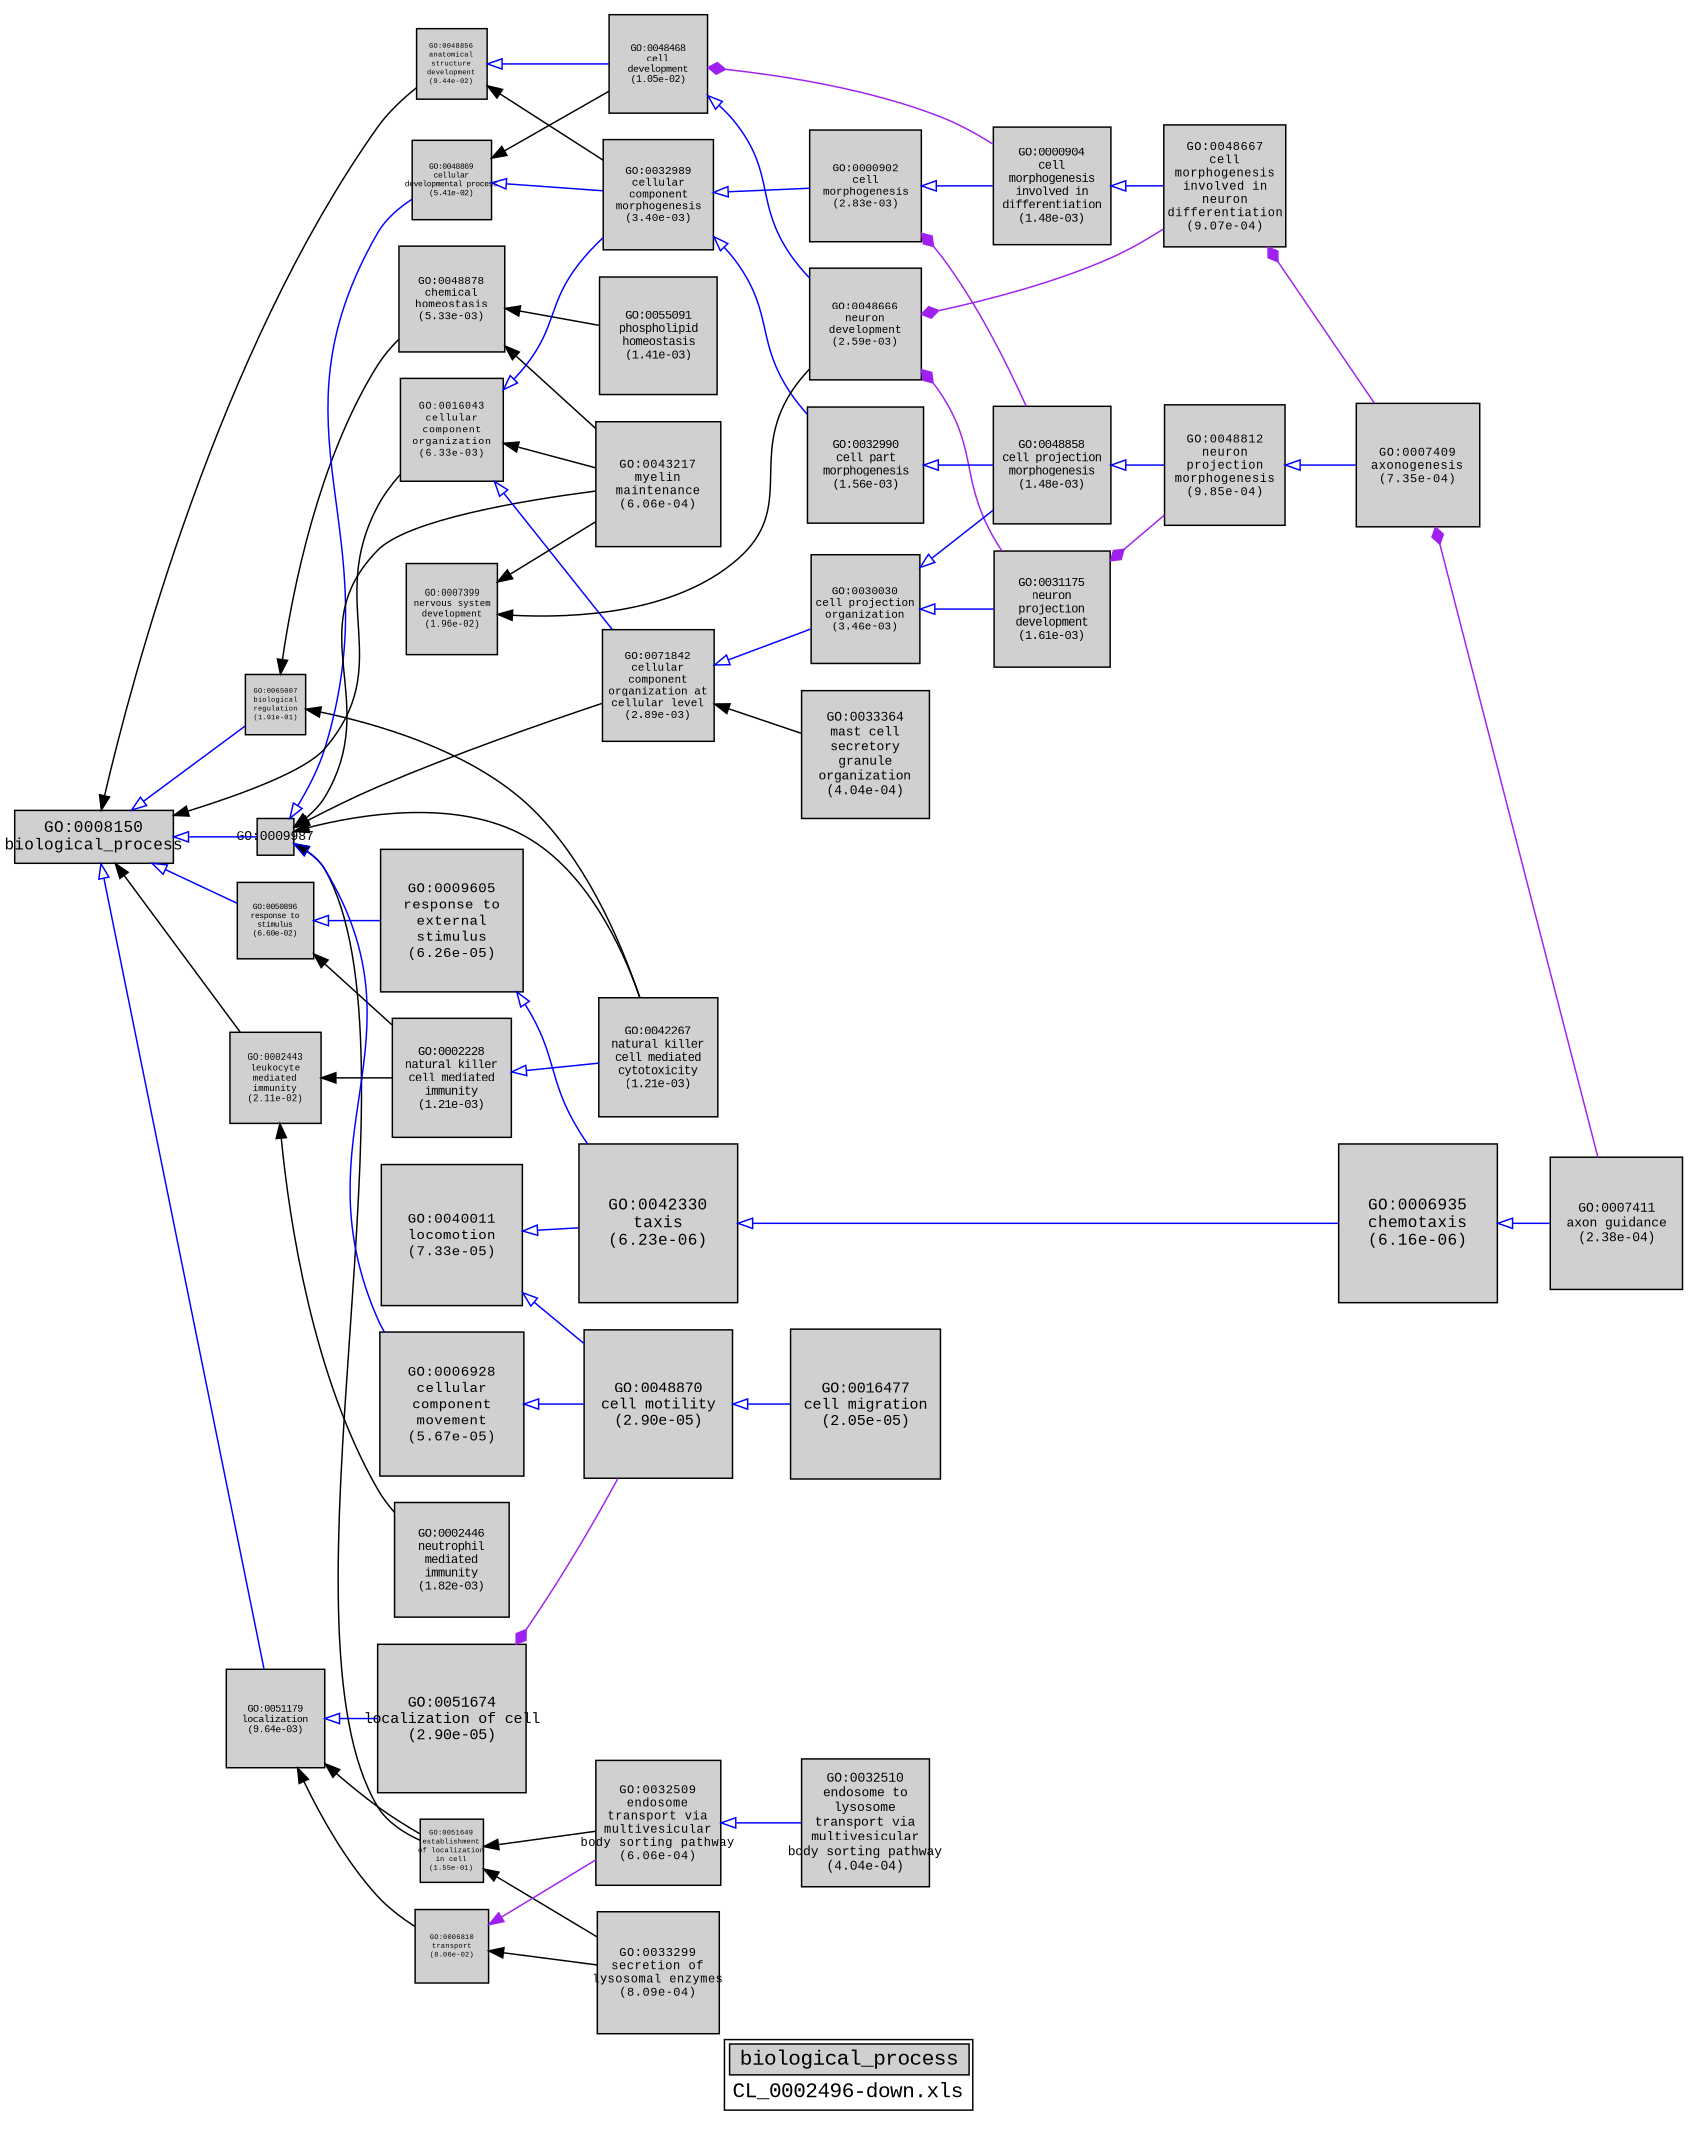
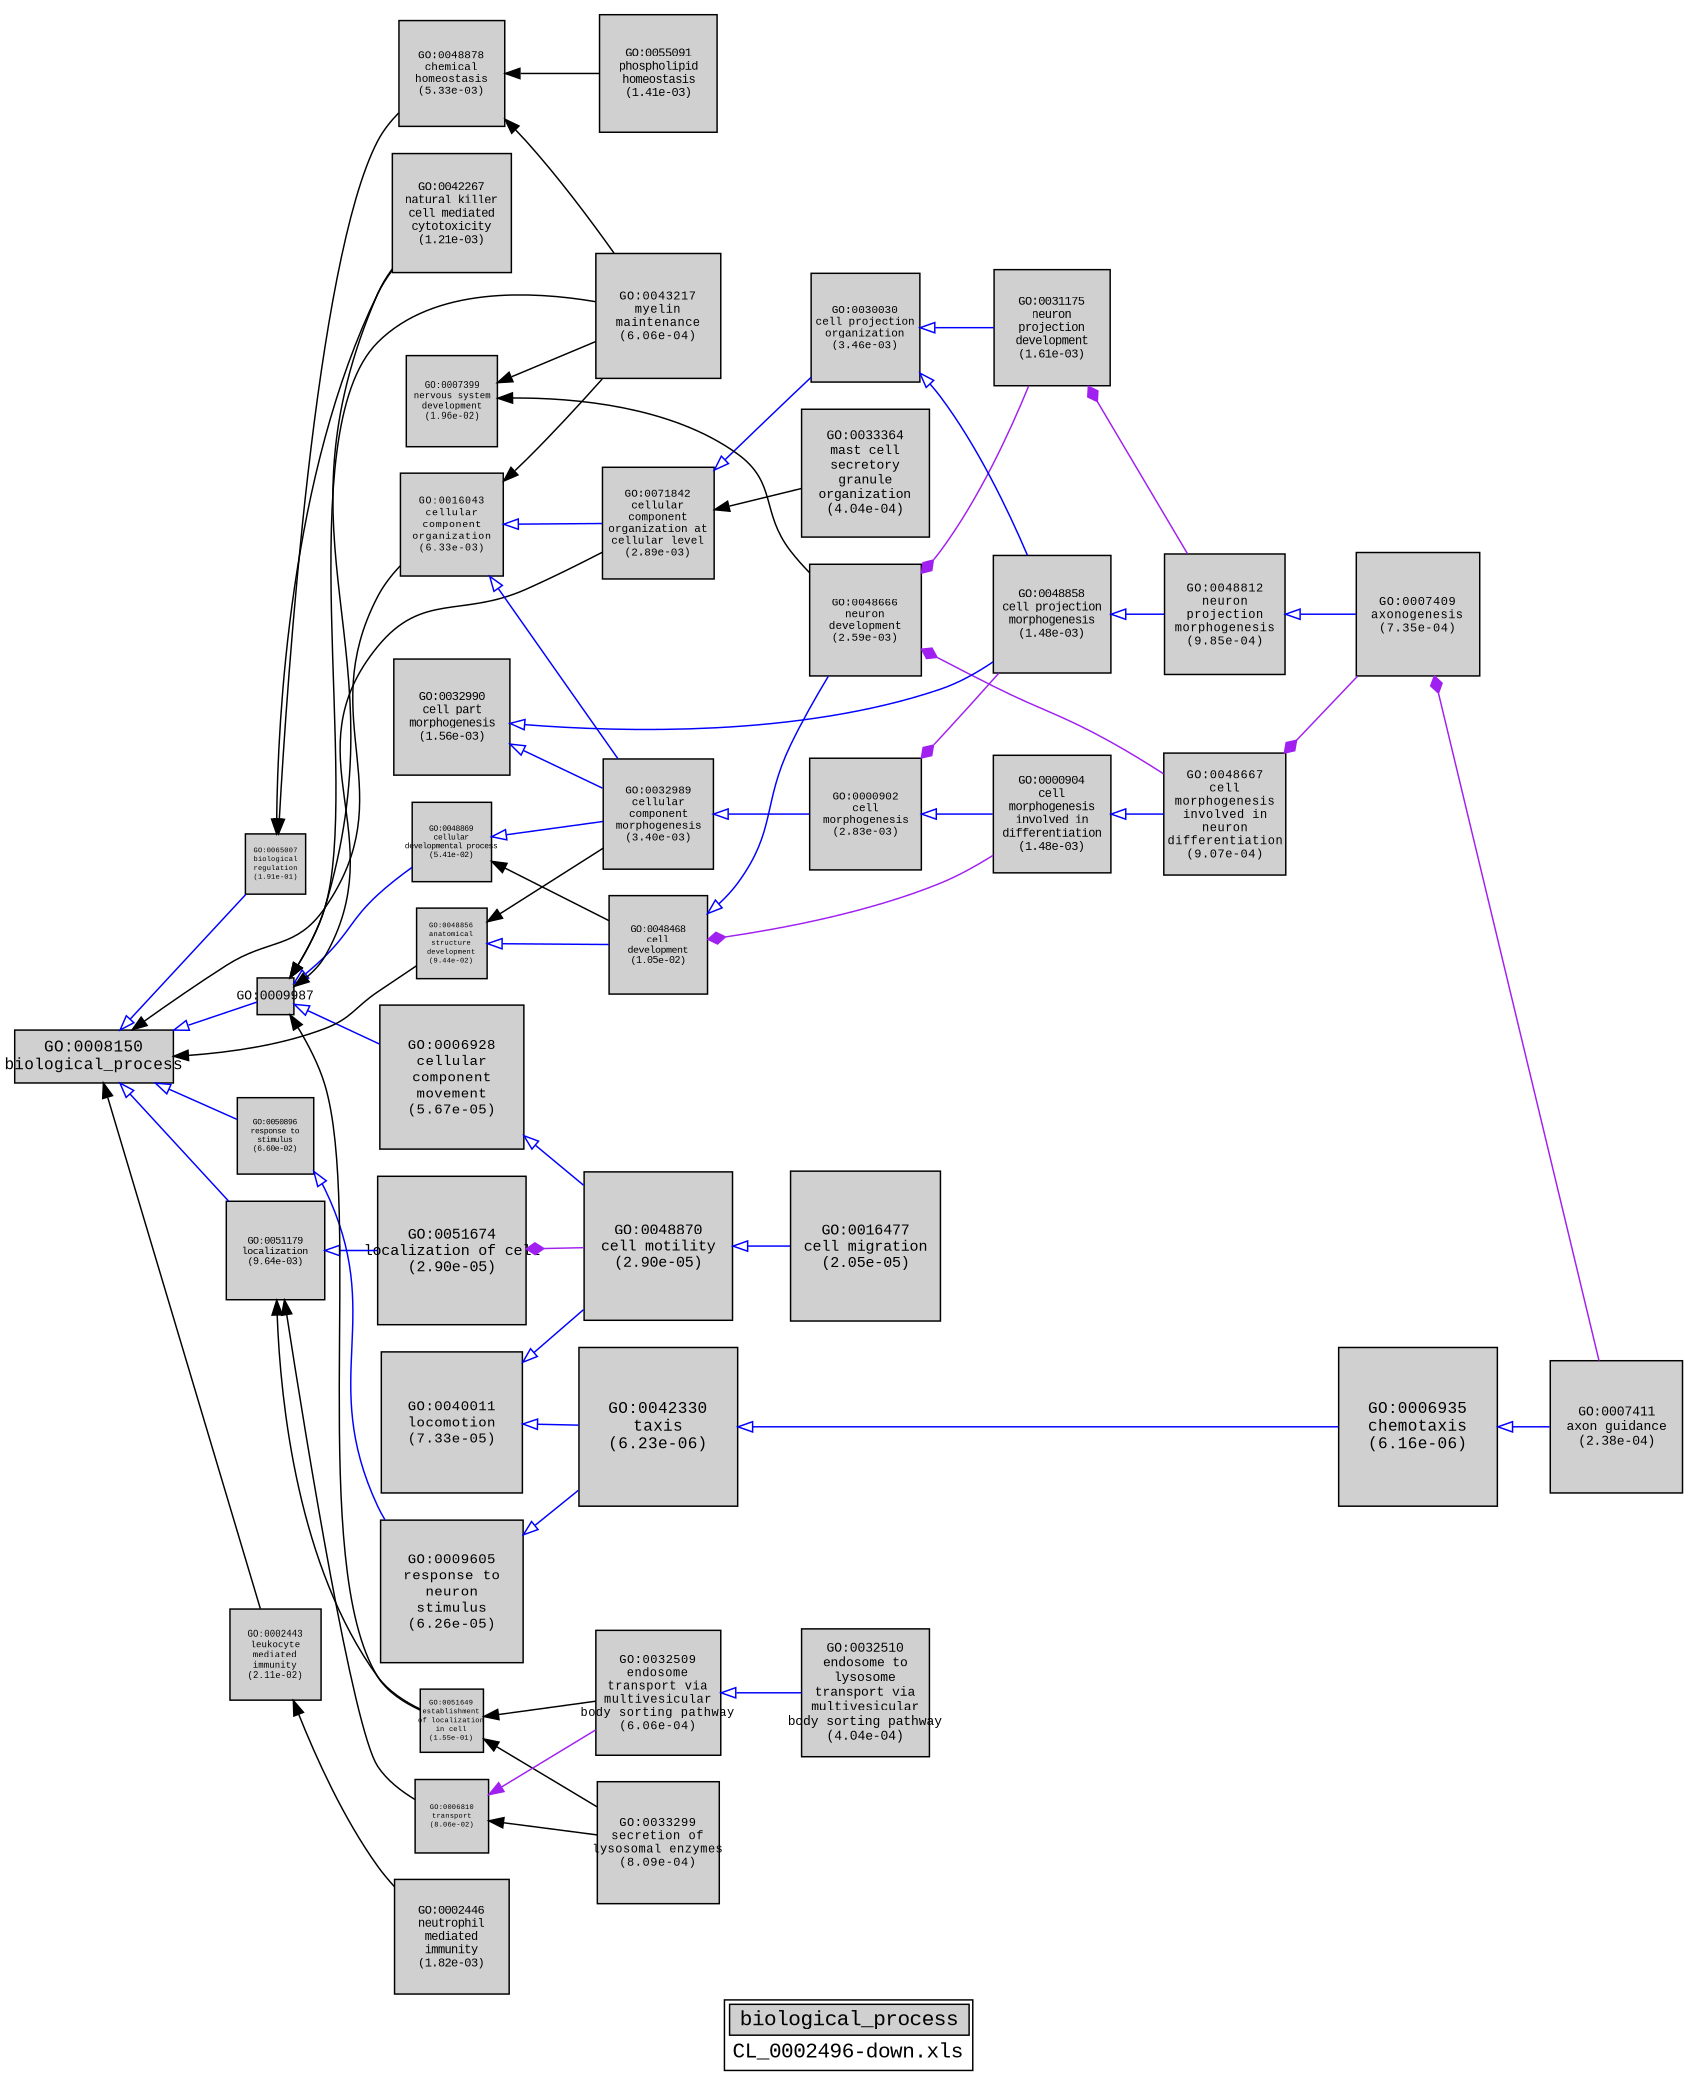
(765, 331) -> (563, 769)
(453, 920) -> (453, 1591)
(452, 1078) -> none
